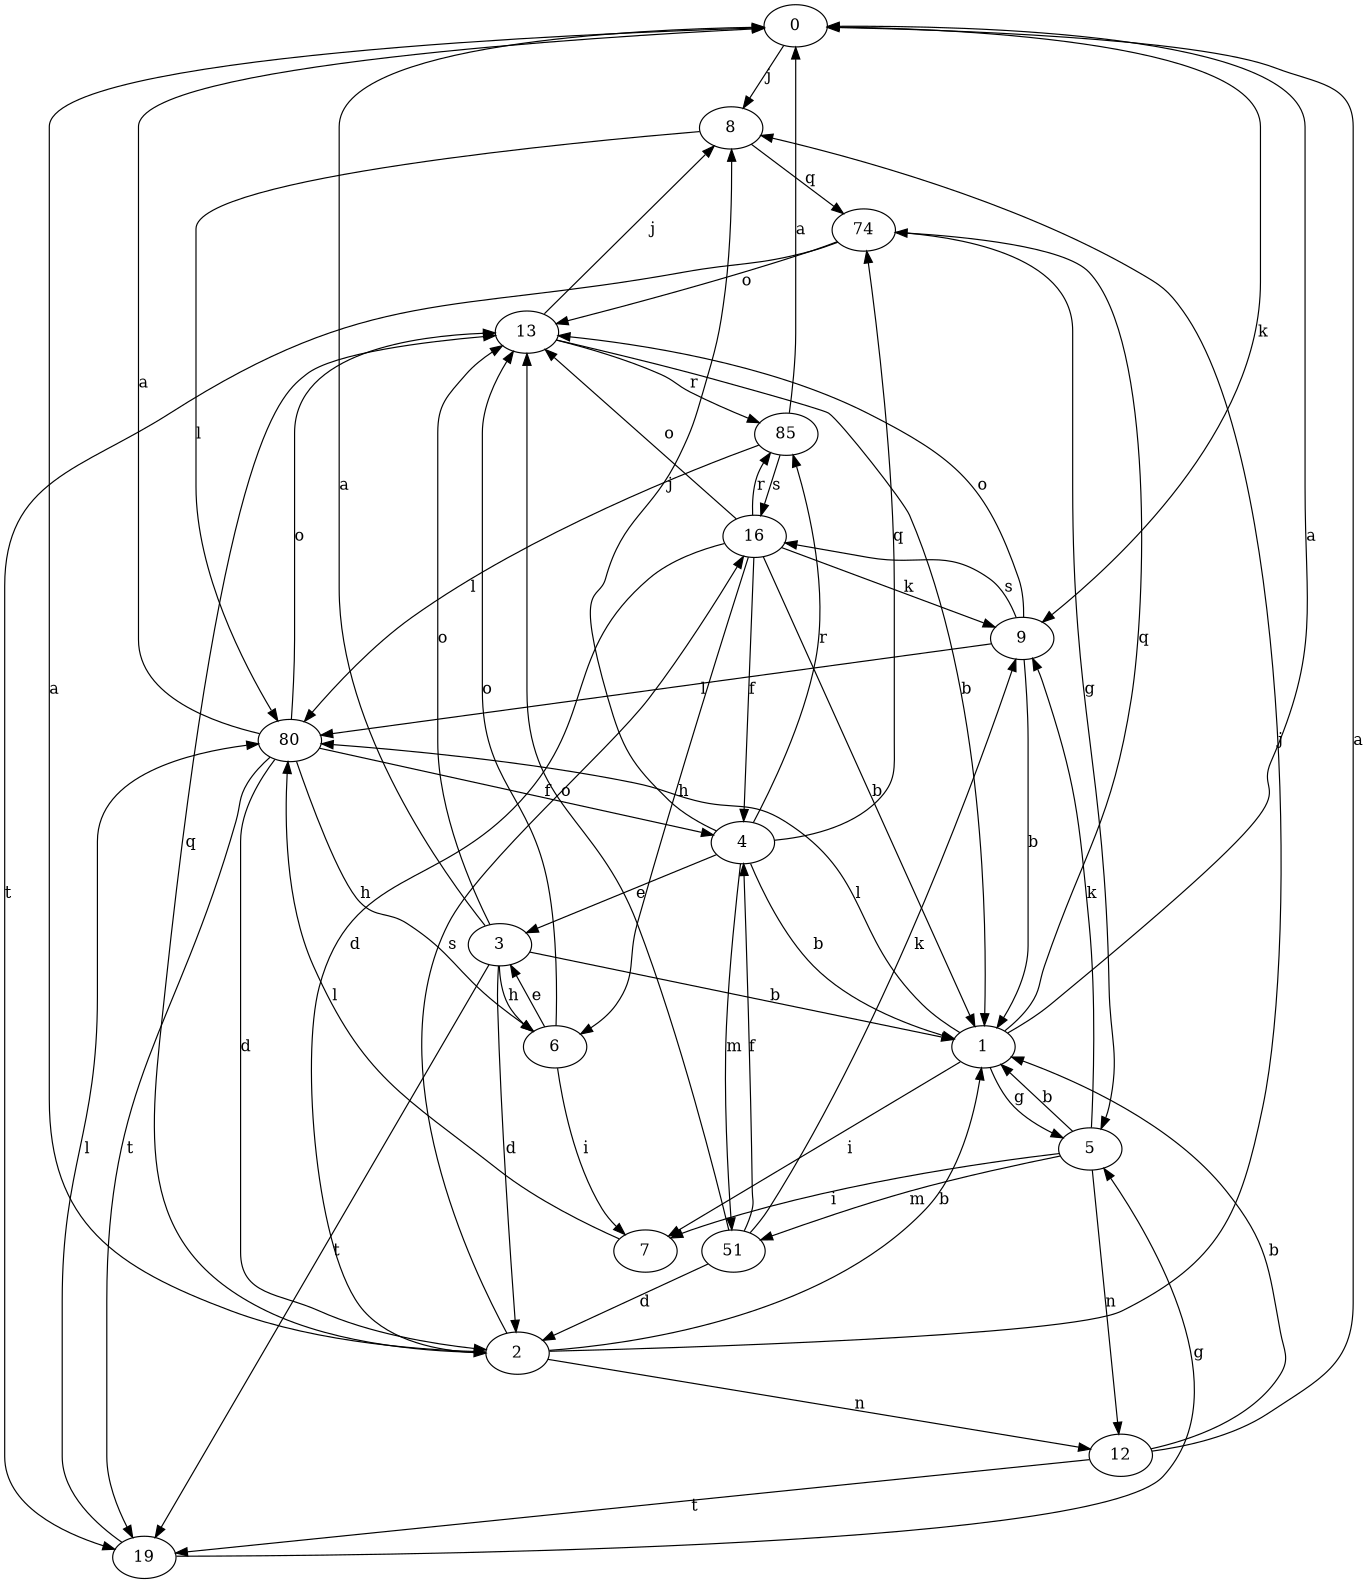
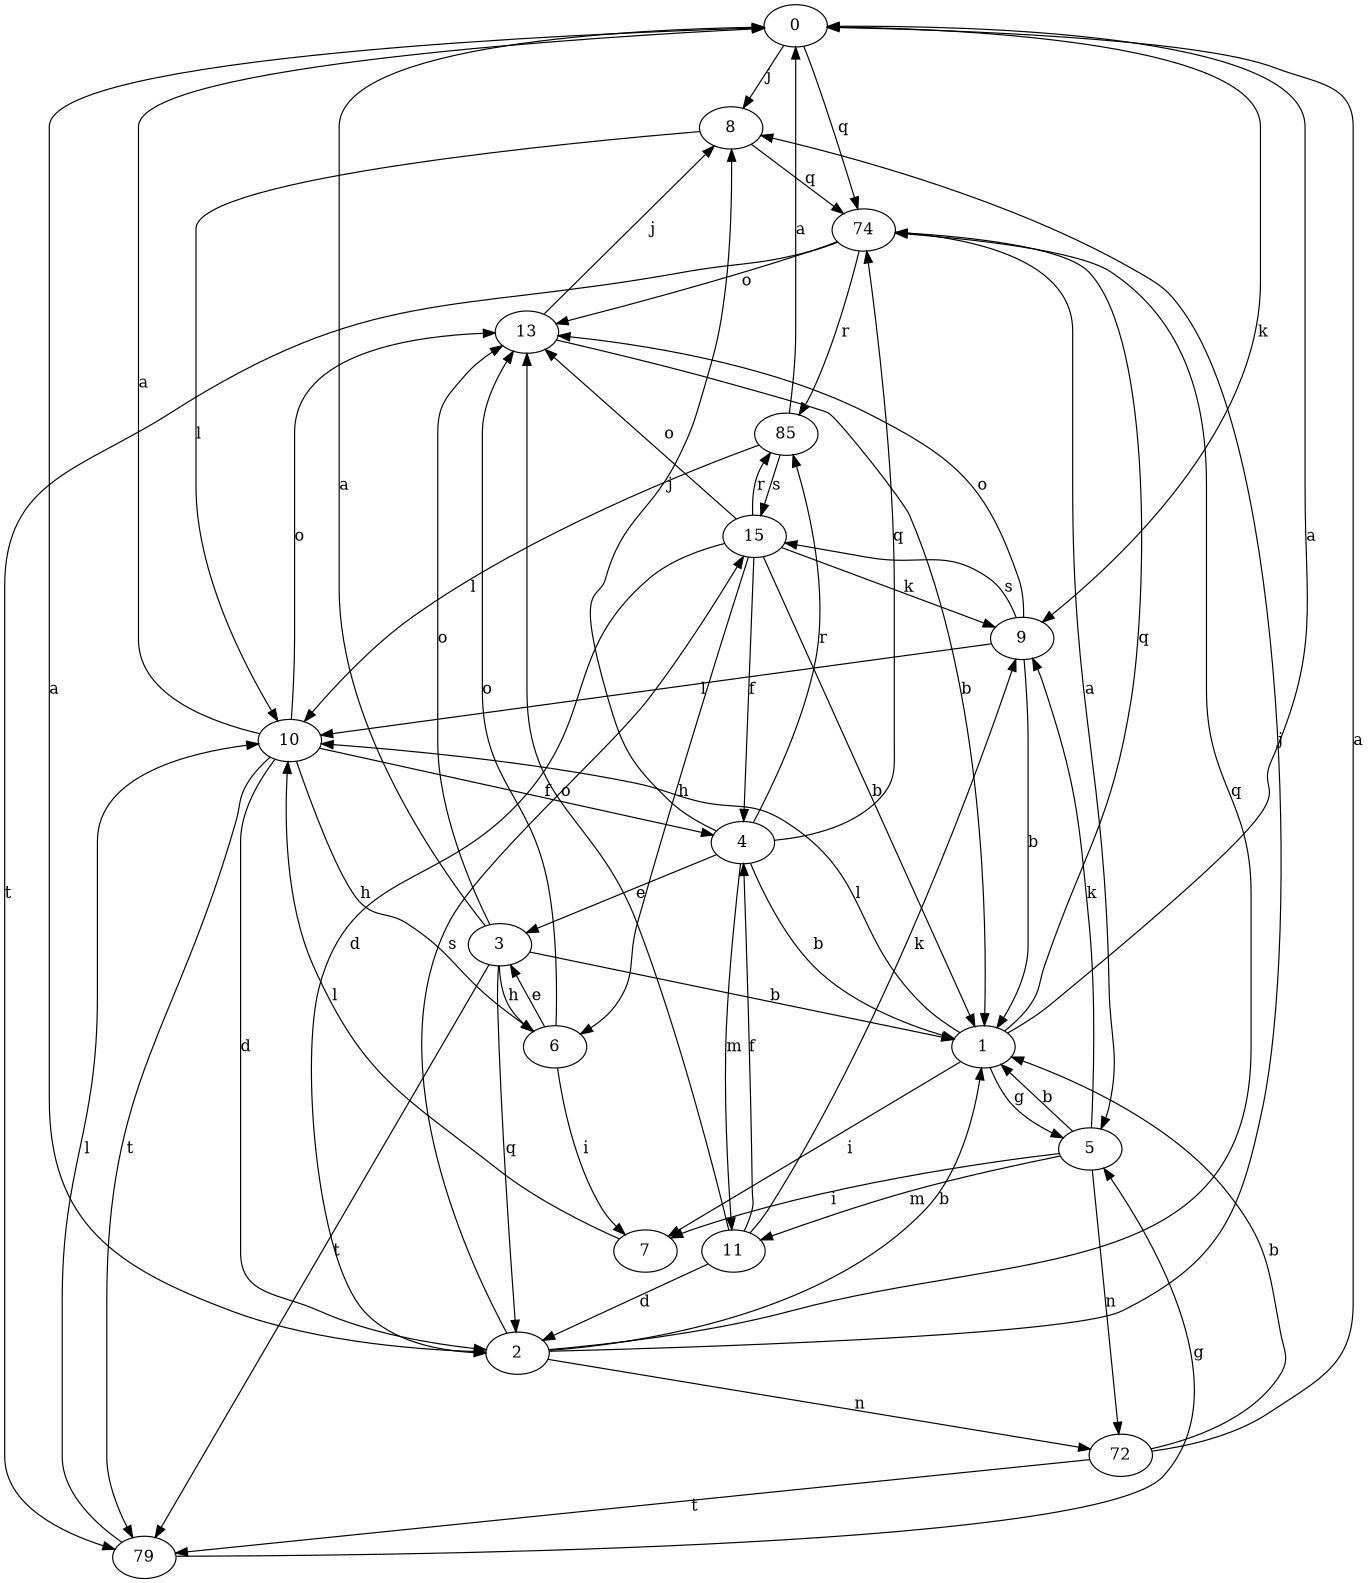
none -> (830, 121)
(655, 372) -> (836, 330)
(755, 536) -> (755, 536)
(1090, 689) -> (1090, 689)
(290, 741) -> (290, 741)
(179, 876) -> (1251, 953)
(512, 1149) -> (512, 1149)
(734, 1251) -> (734, 1251)
(1121, 1455) -> (1121, 1455)
(144, 1557) -> (144, 1557)
